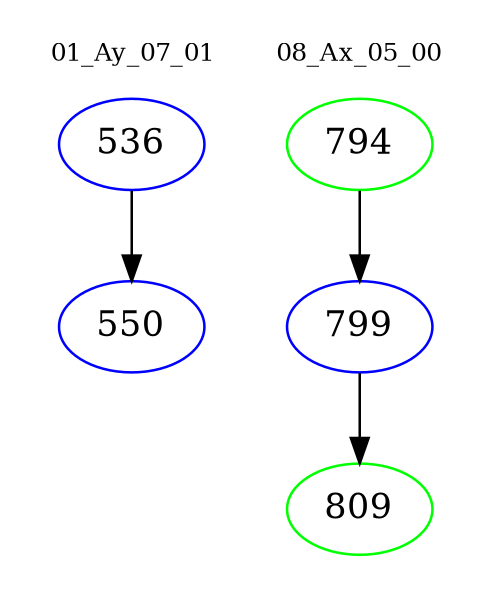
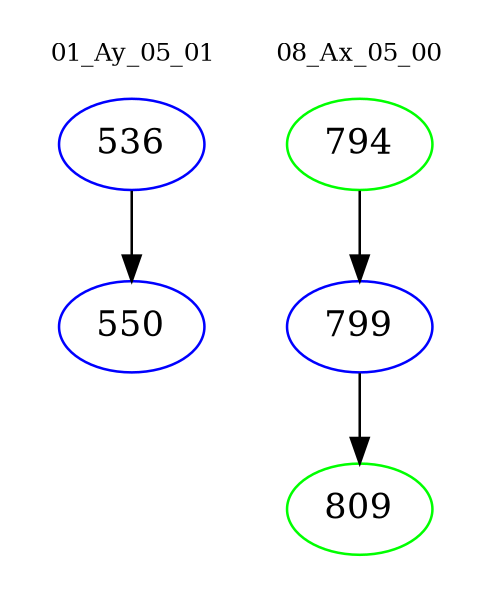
(133, 54) -> (133, 54)
